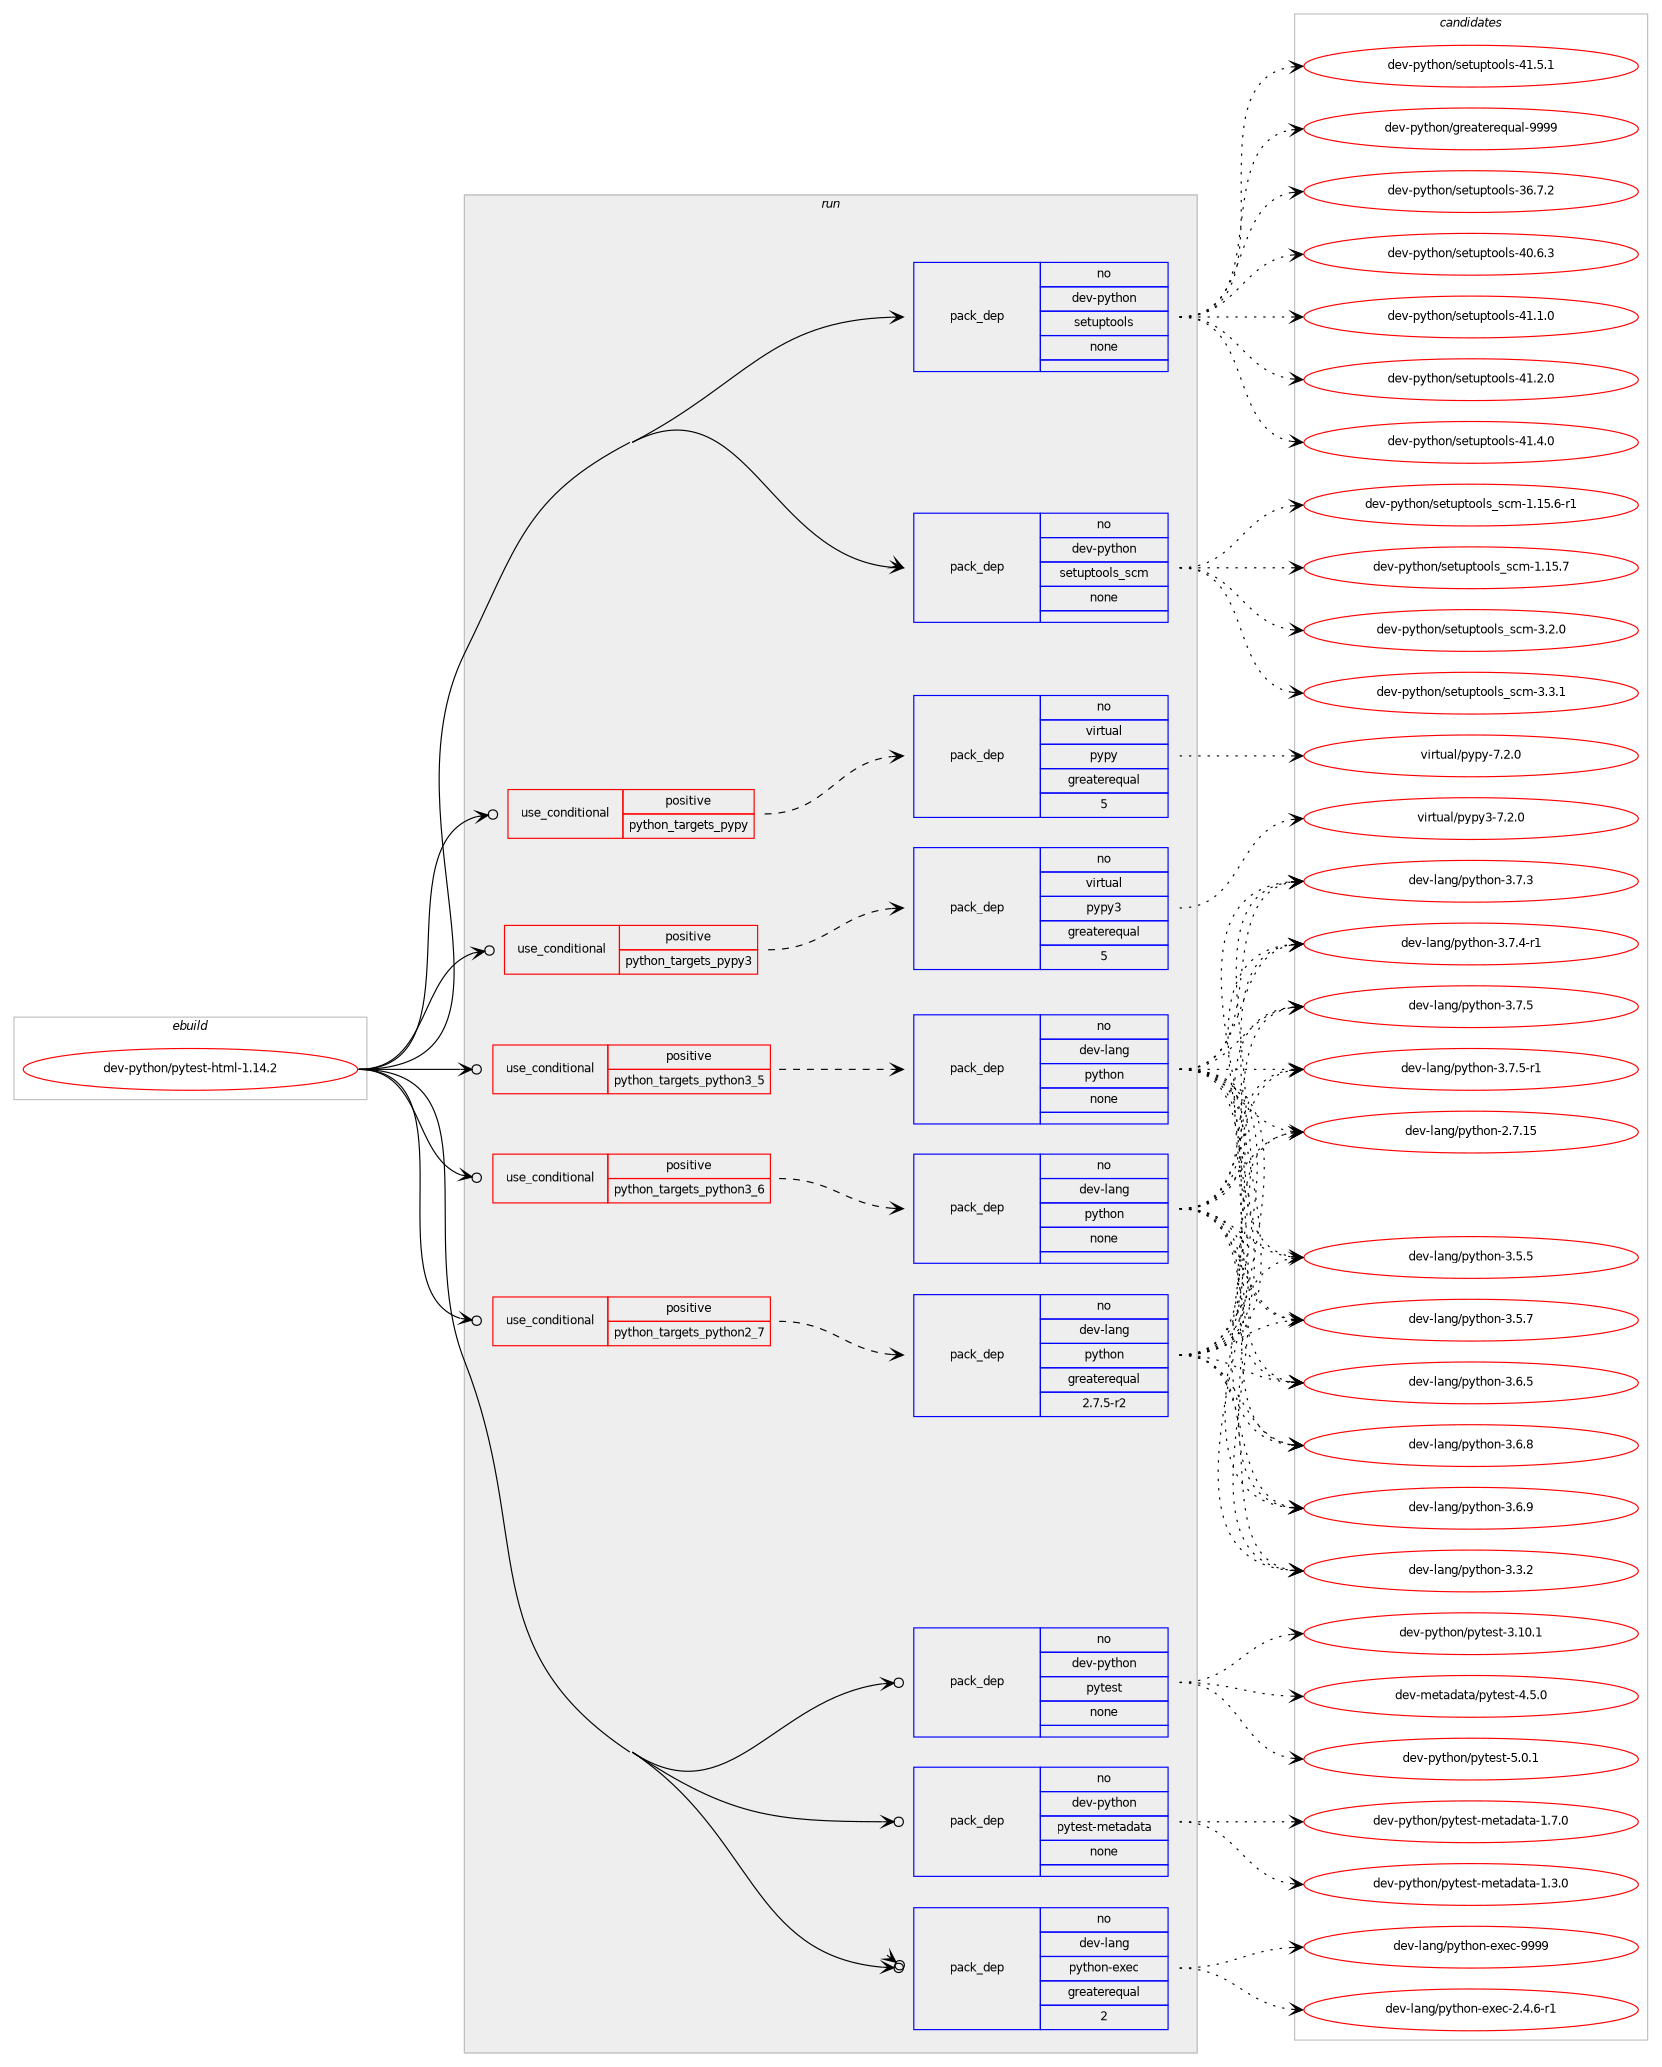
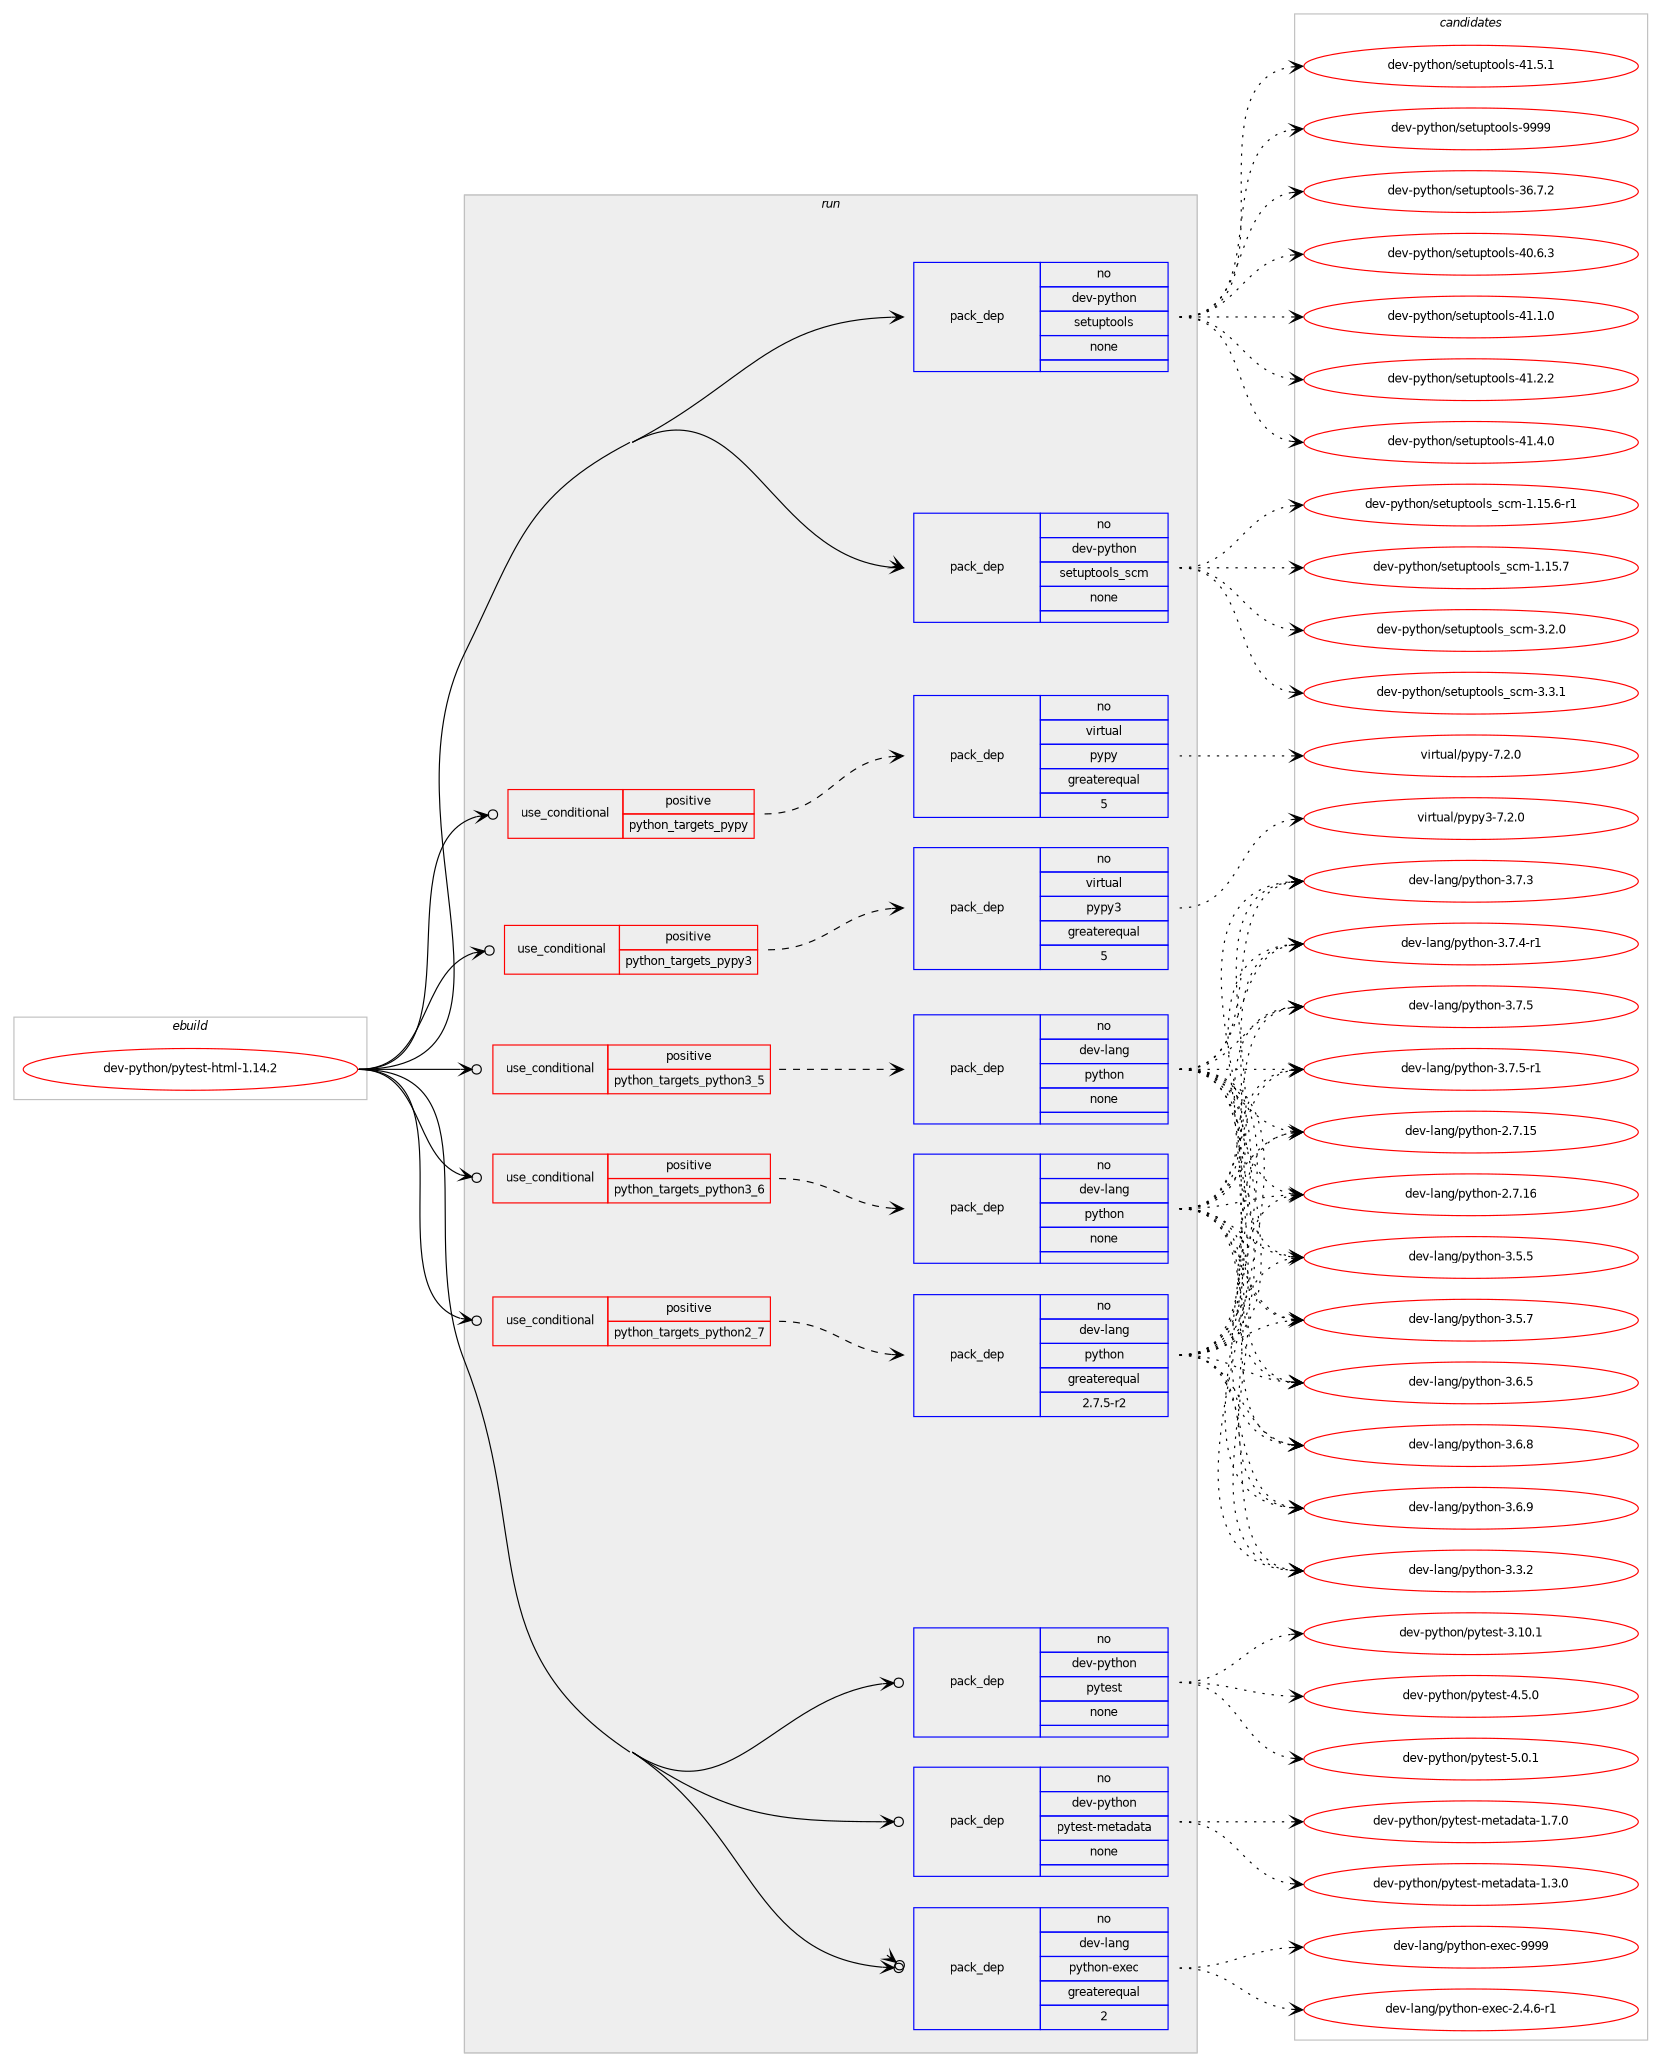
(1471, 129) -> (1471, 129)
(1471, 380) -> (1471, 380)
none -> (1471, 1195)
(1471, 1696) -> (1471, 1696)
